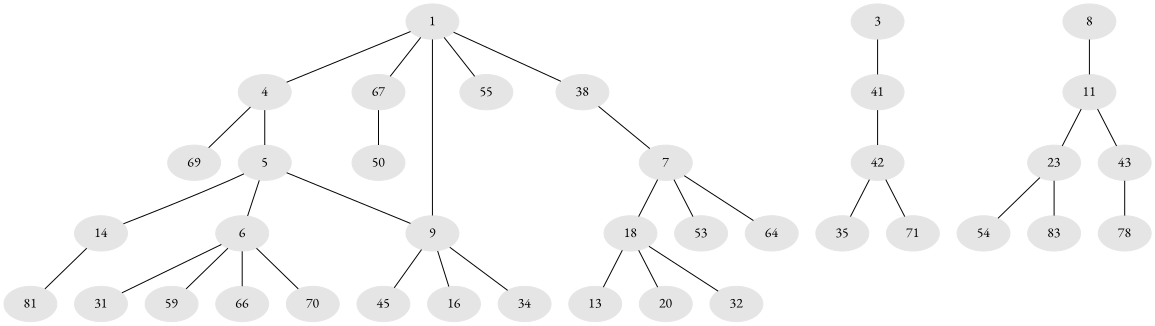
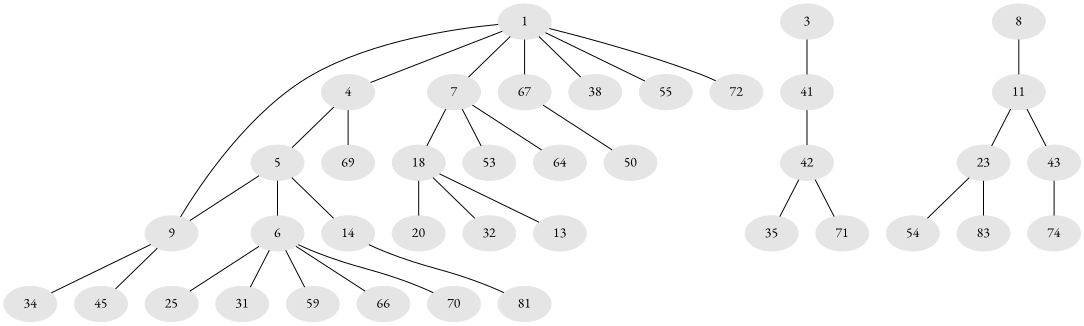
none -> (736, 92)
(624, 127) -> (489, 57)
(1125, 233) -> (1054, 233)
none -> (172, 304)
(454, 304) -> none
